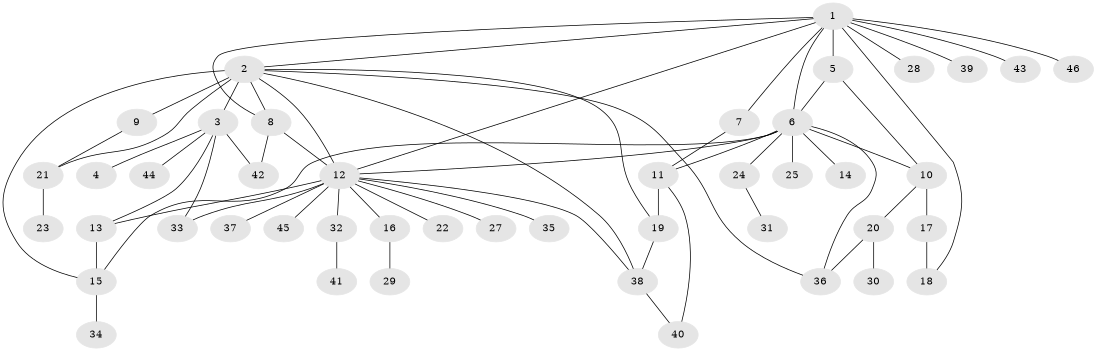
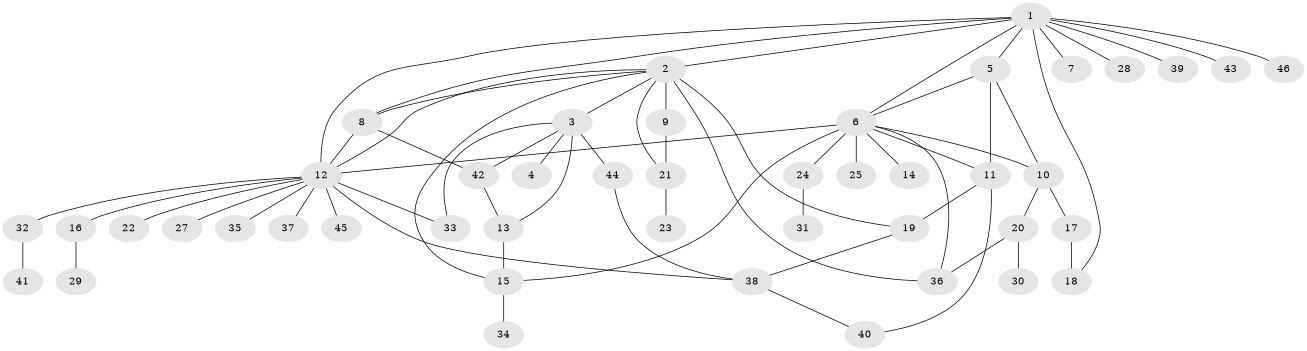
(450, 128) -> (653, 252)
(692, 153) -> (990, 122)
(197, 206) -> (491, 202)
